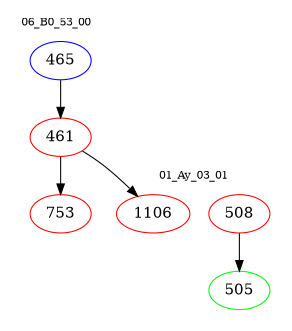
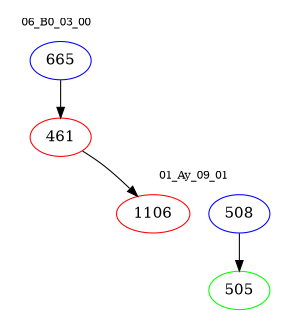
(56, 23) -> (56, 23)
(61, 61) -> (61, 61)
(194, 176) -> (194, 176)
(61, 214) -> none
(239, 214) -> (239, 214)
